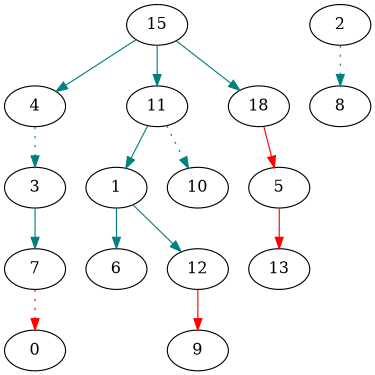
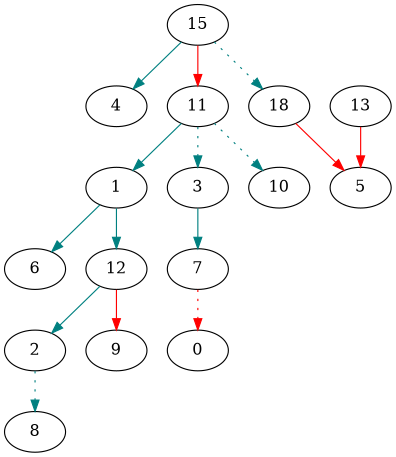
(157, 60) -> (198, 60)
(204, 62) -> (234, 62)
(35, 141) -> (198, 141)
(279, 223) -> (361, 141)
none -> (80, 306)
